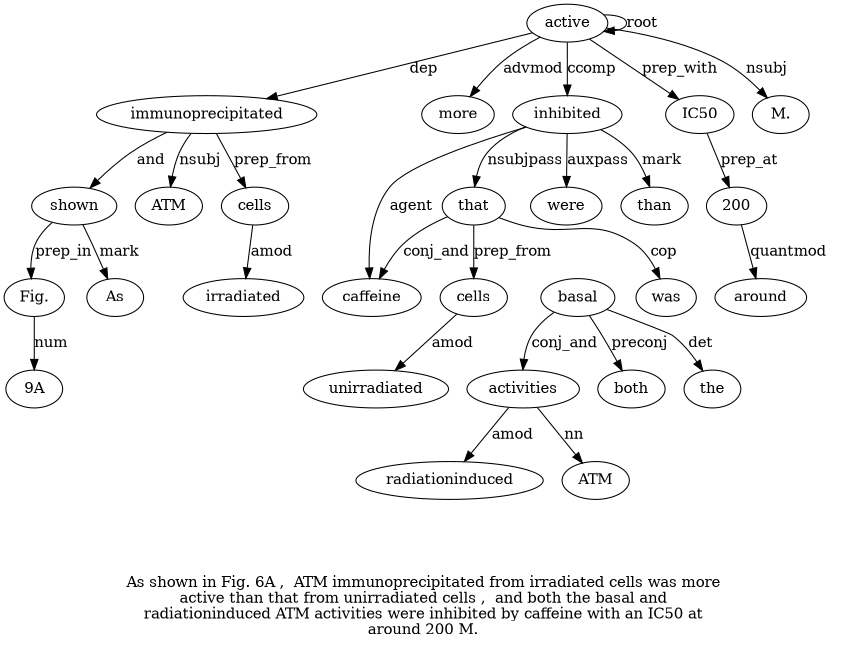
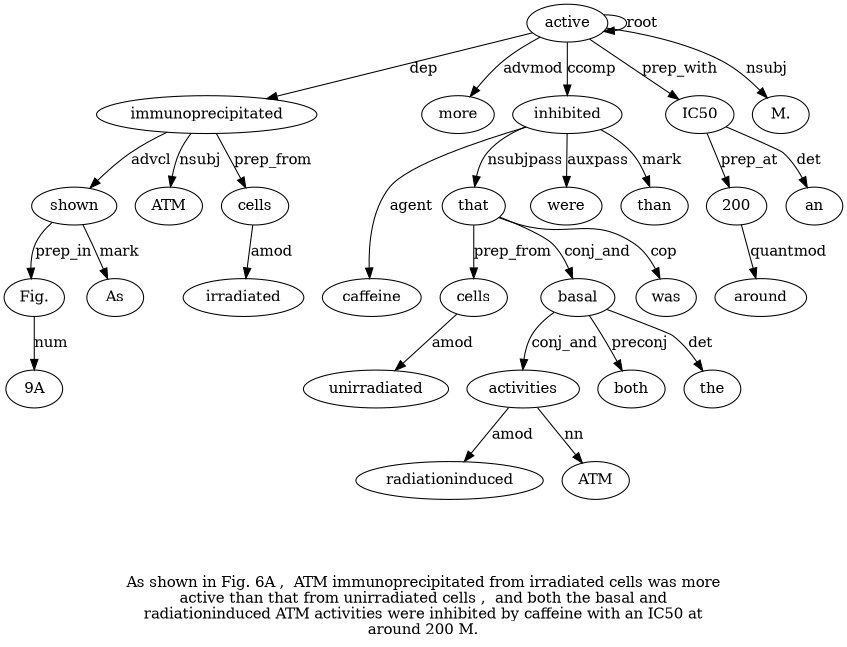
(151, 160) -> (151, 160)
none -> (814, 206)
(411, 237) -> (540, 236)
